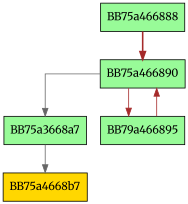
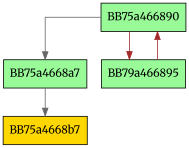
(143, 17) -> none
(45, 130) -> (45, 74)
